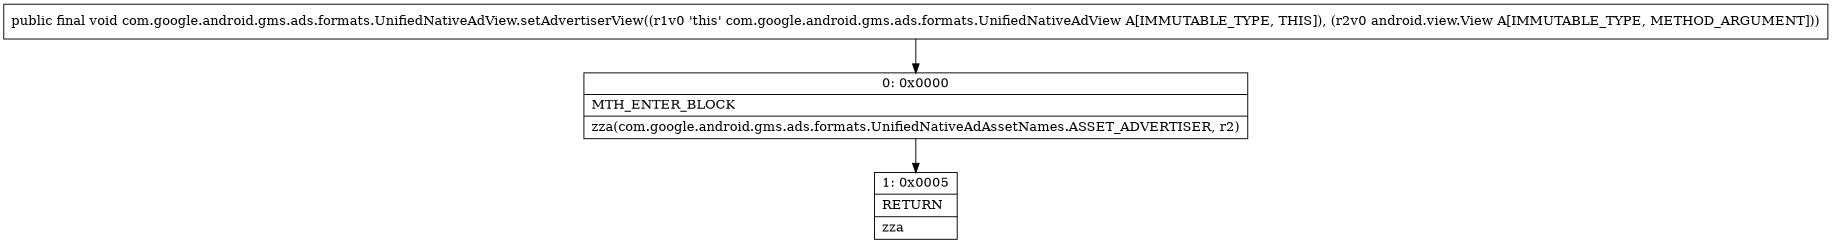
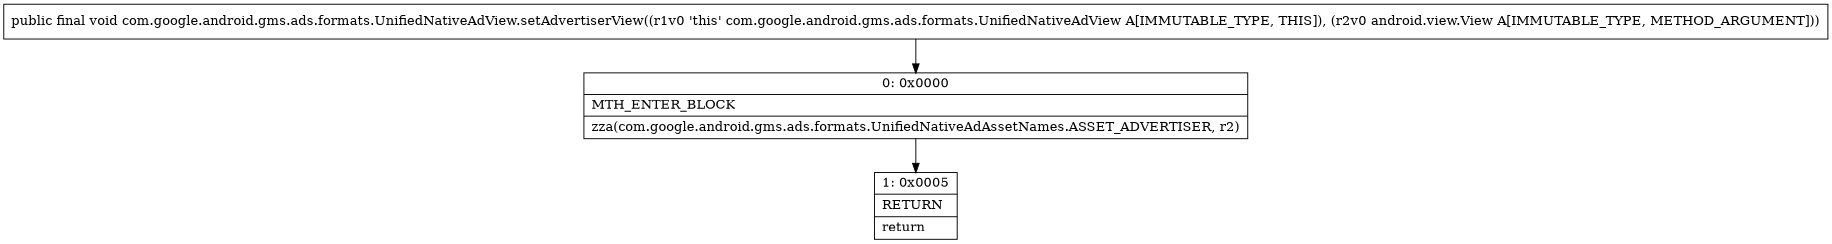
(893, 228) -> (904, 228)
